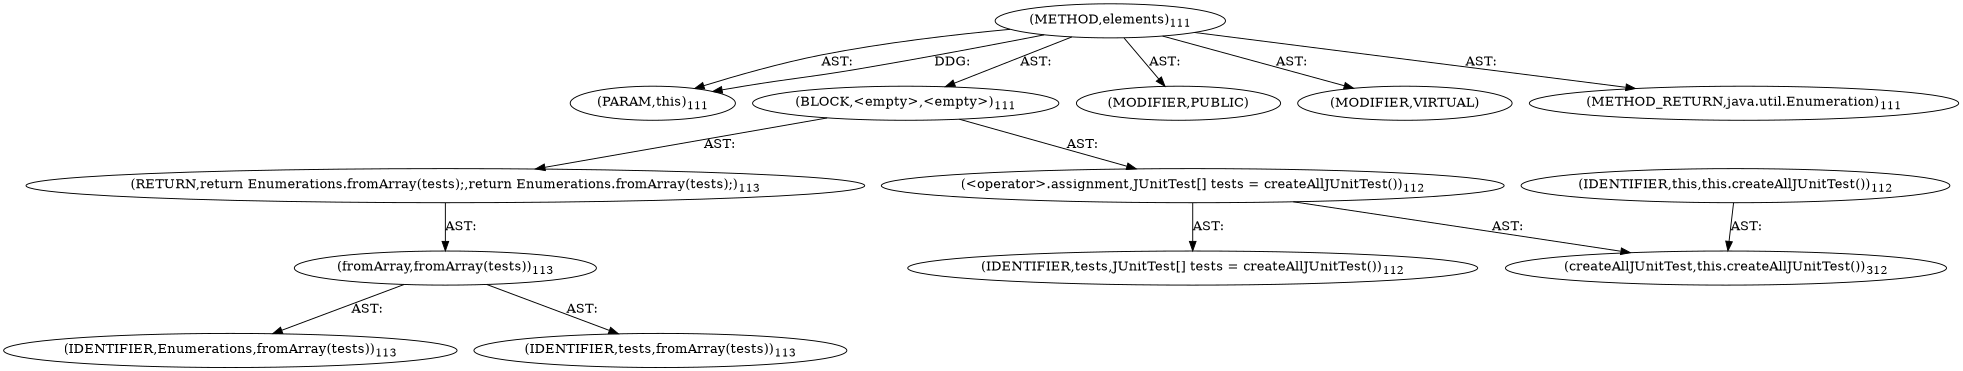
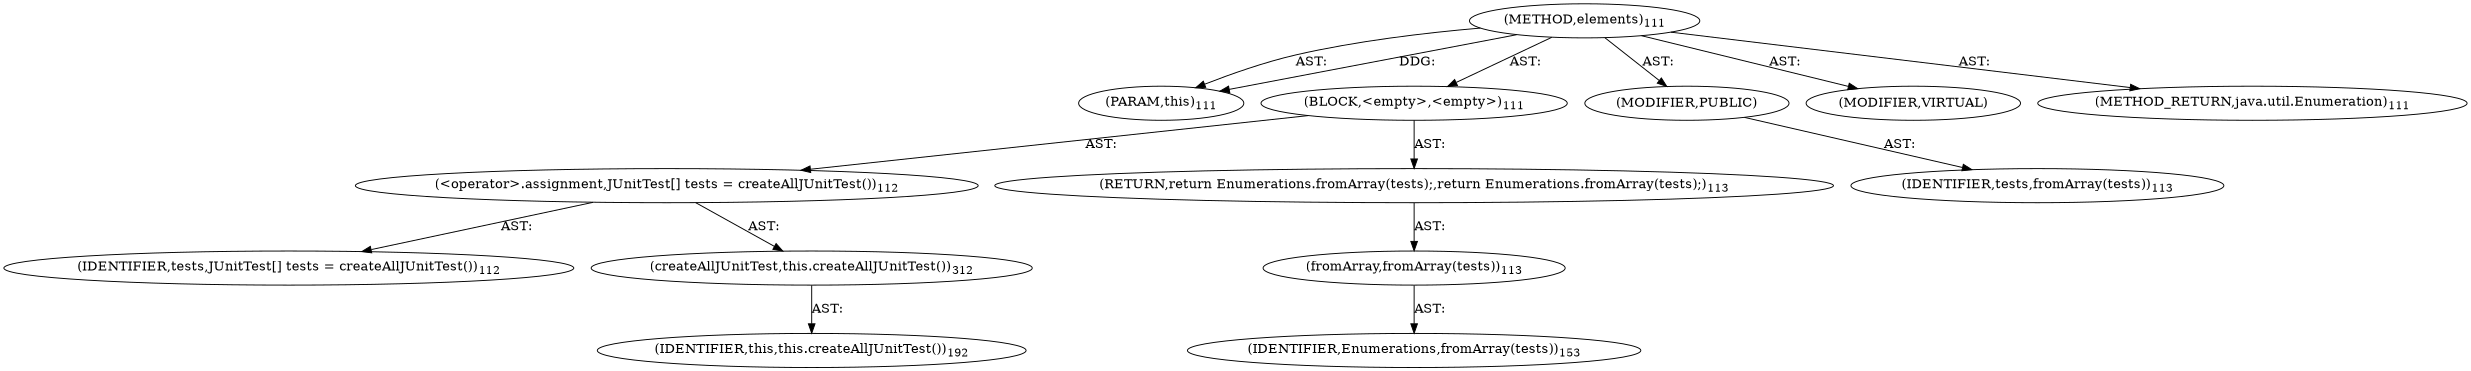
(1882, 184) -> (958, 349)
(1731, 222) -> (812, 305)
(548, 307) -> (1853, 142)
(386, 349) -> (1570, 349)
